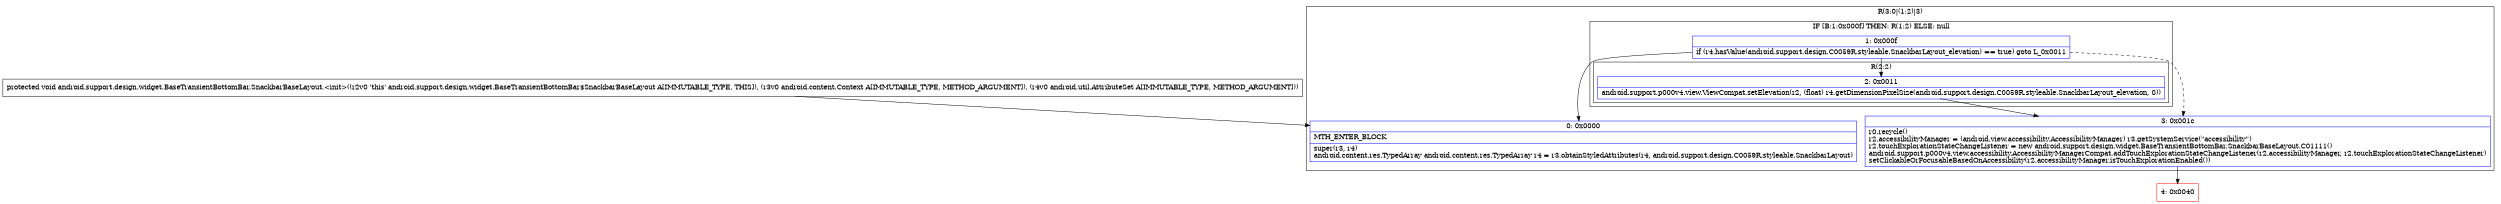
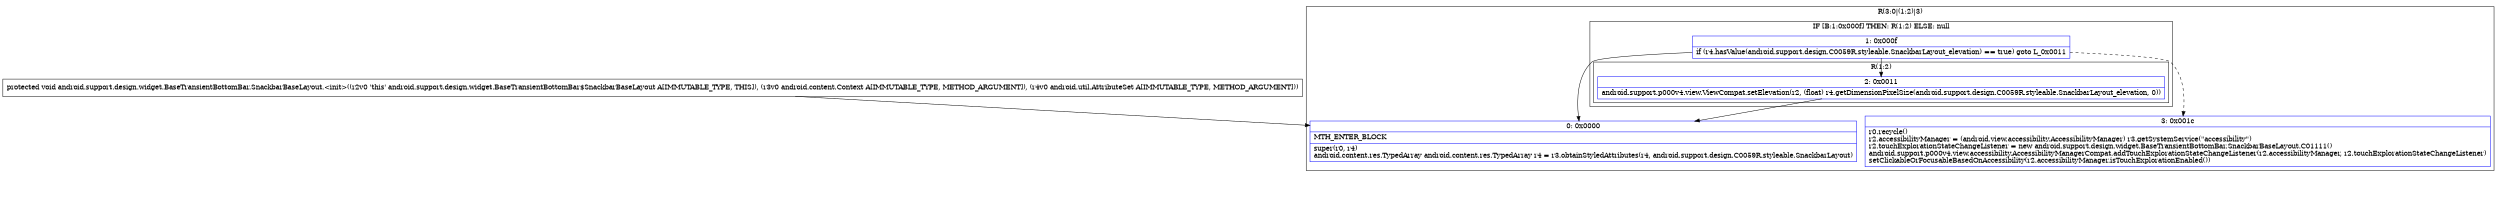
(1881, 67) -> (1881, 67)
(2001, 110) -> (1761, 110)
(1336, 149) -> (1336, 149)
(2178, 193) -> none
